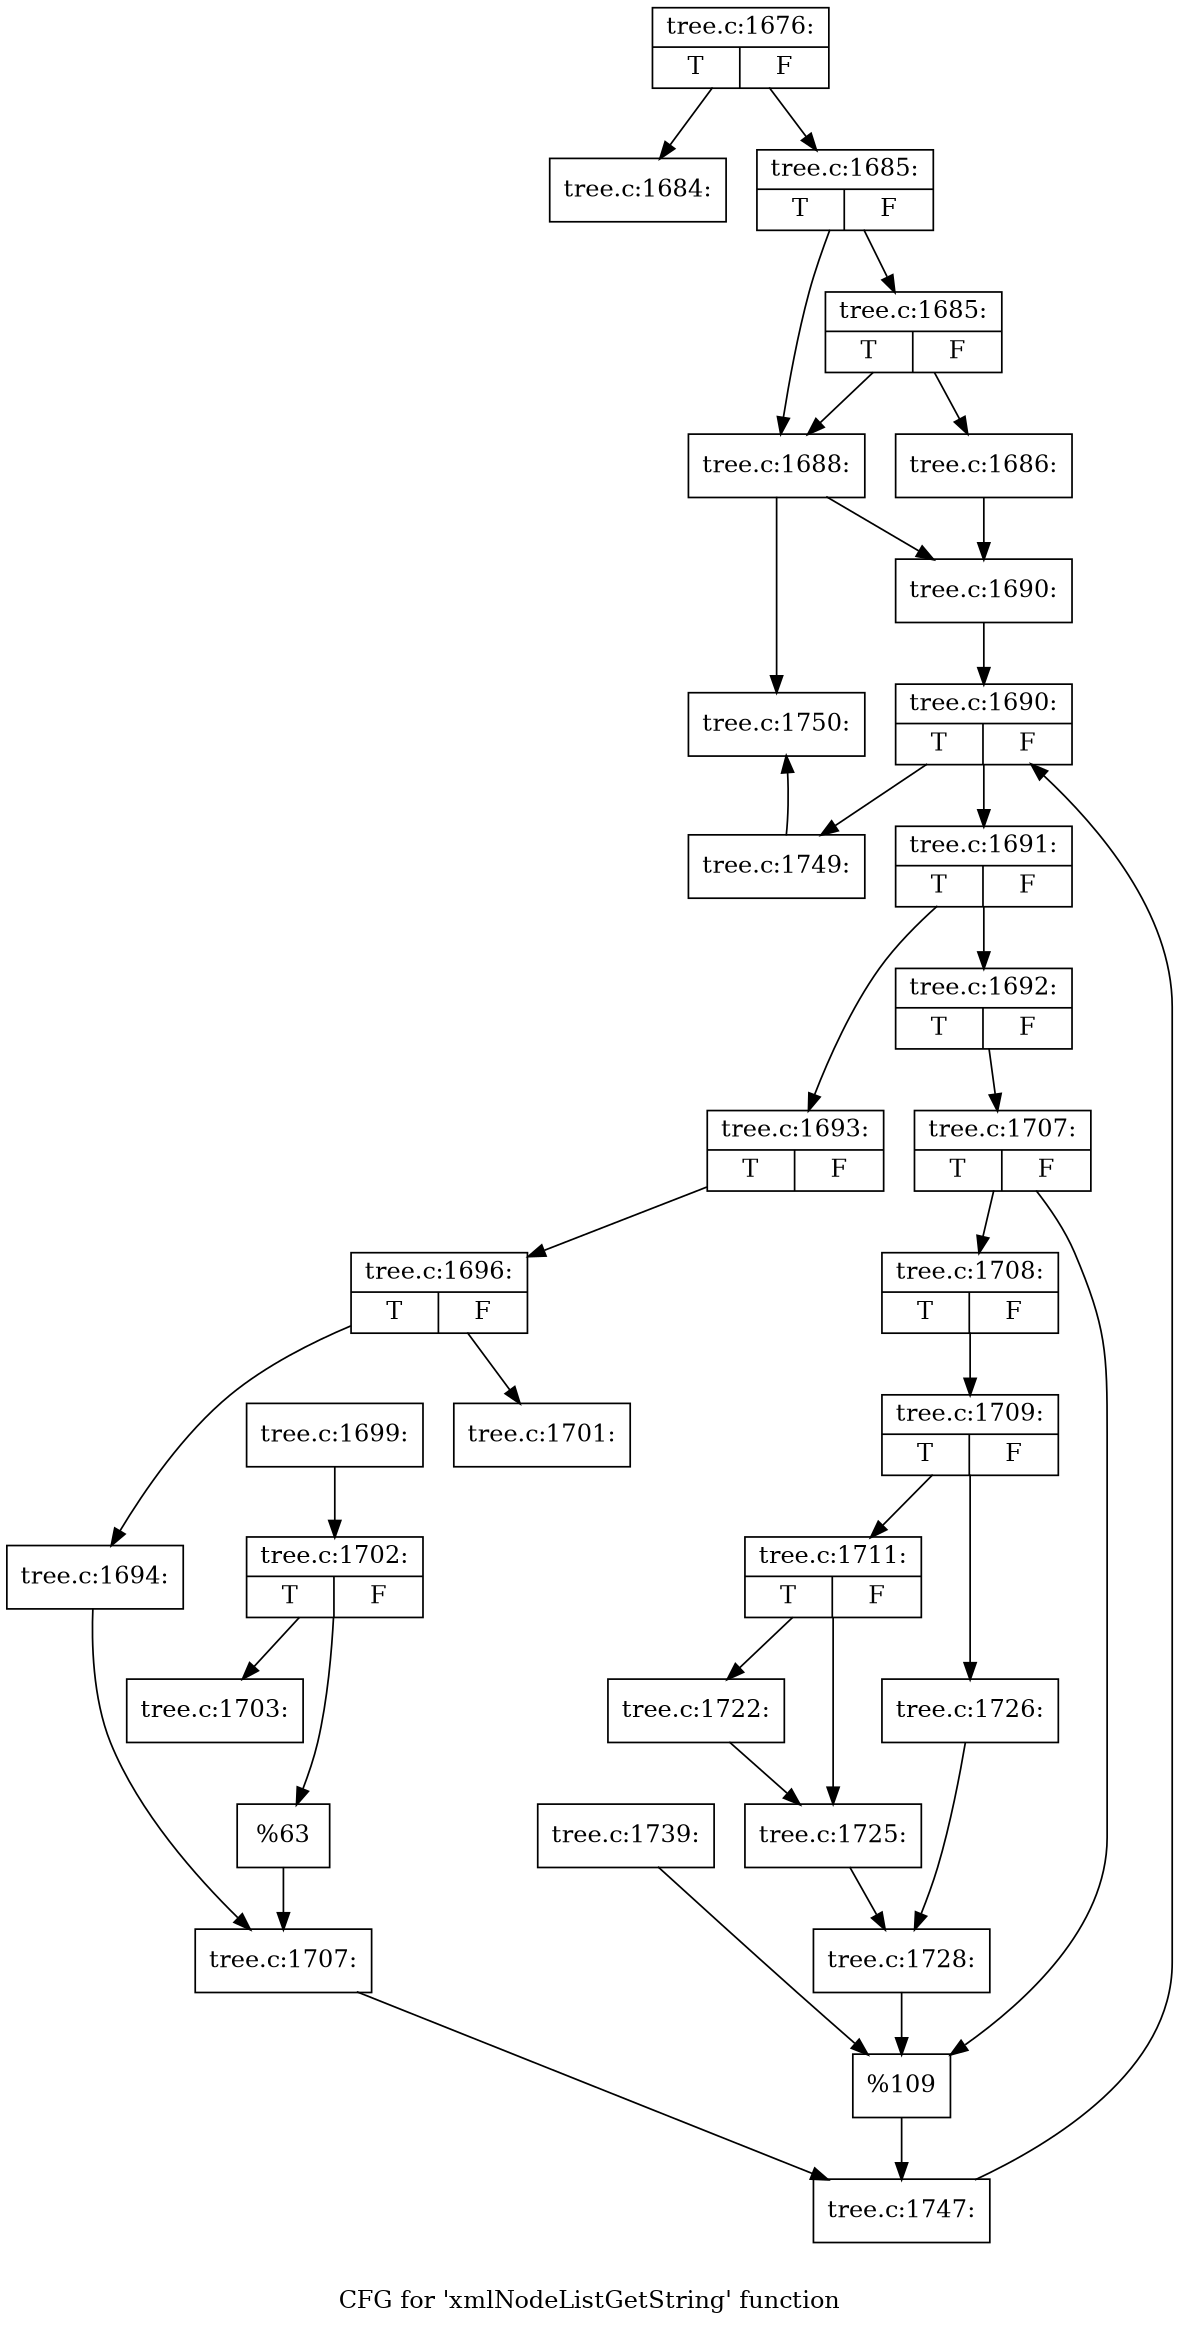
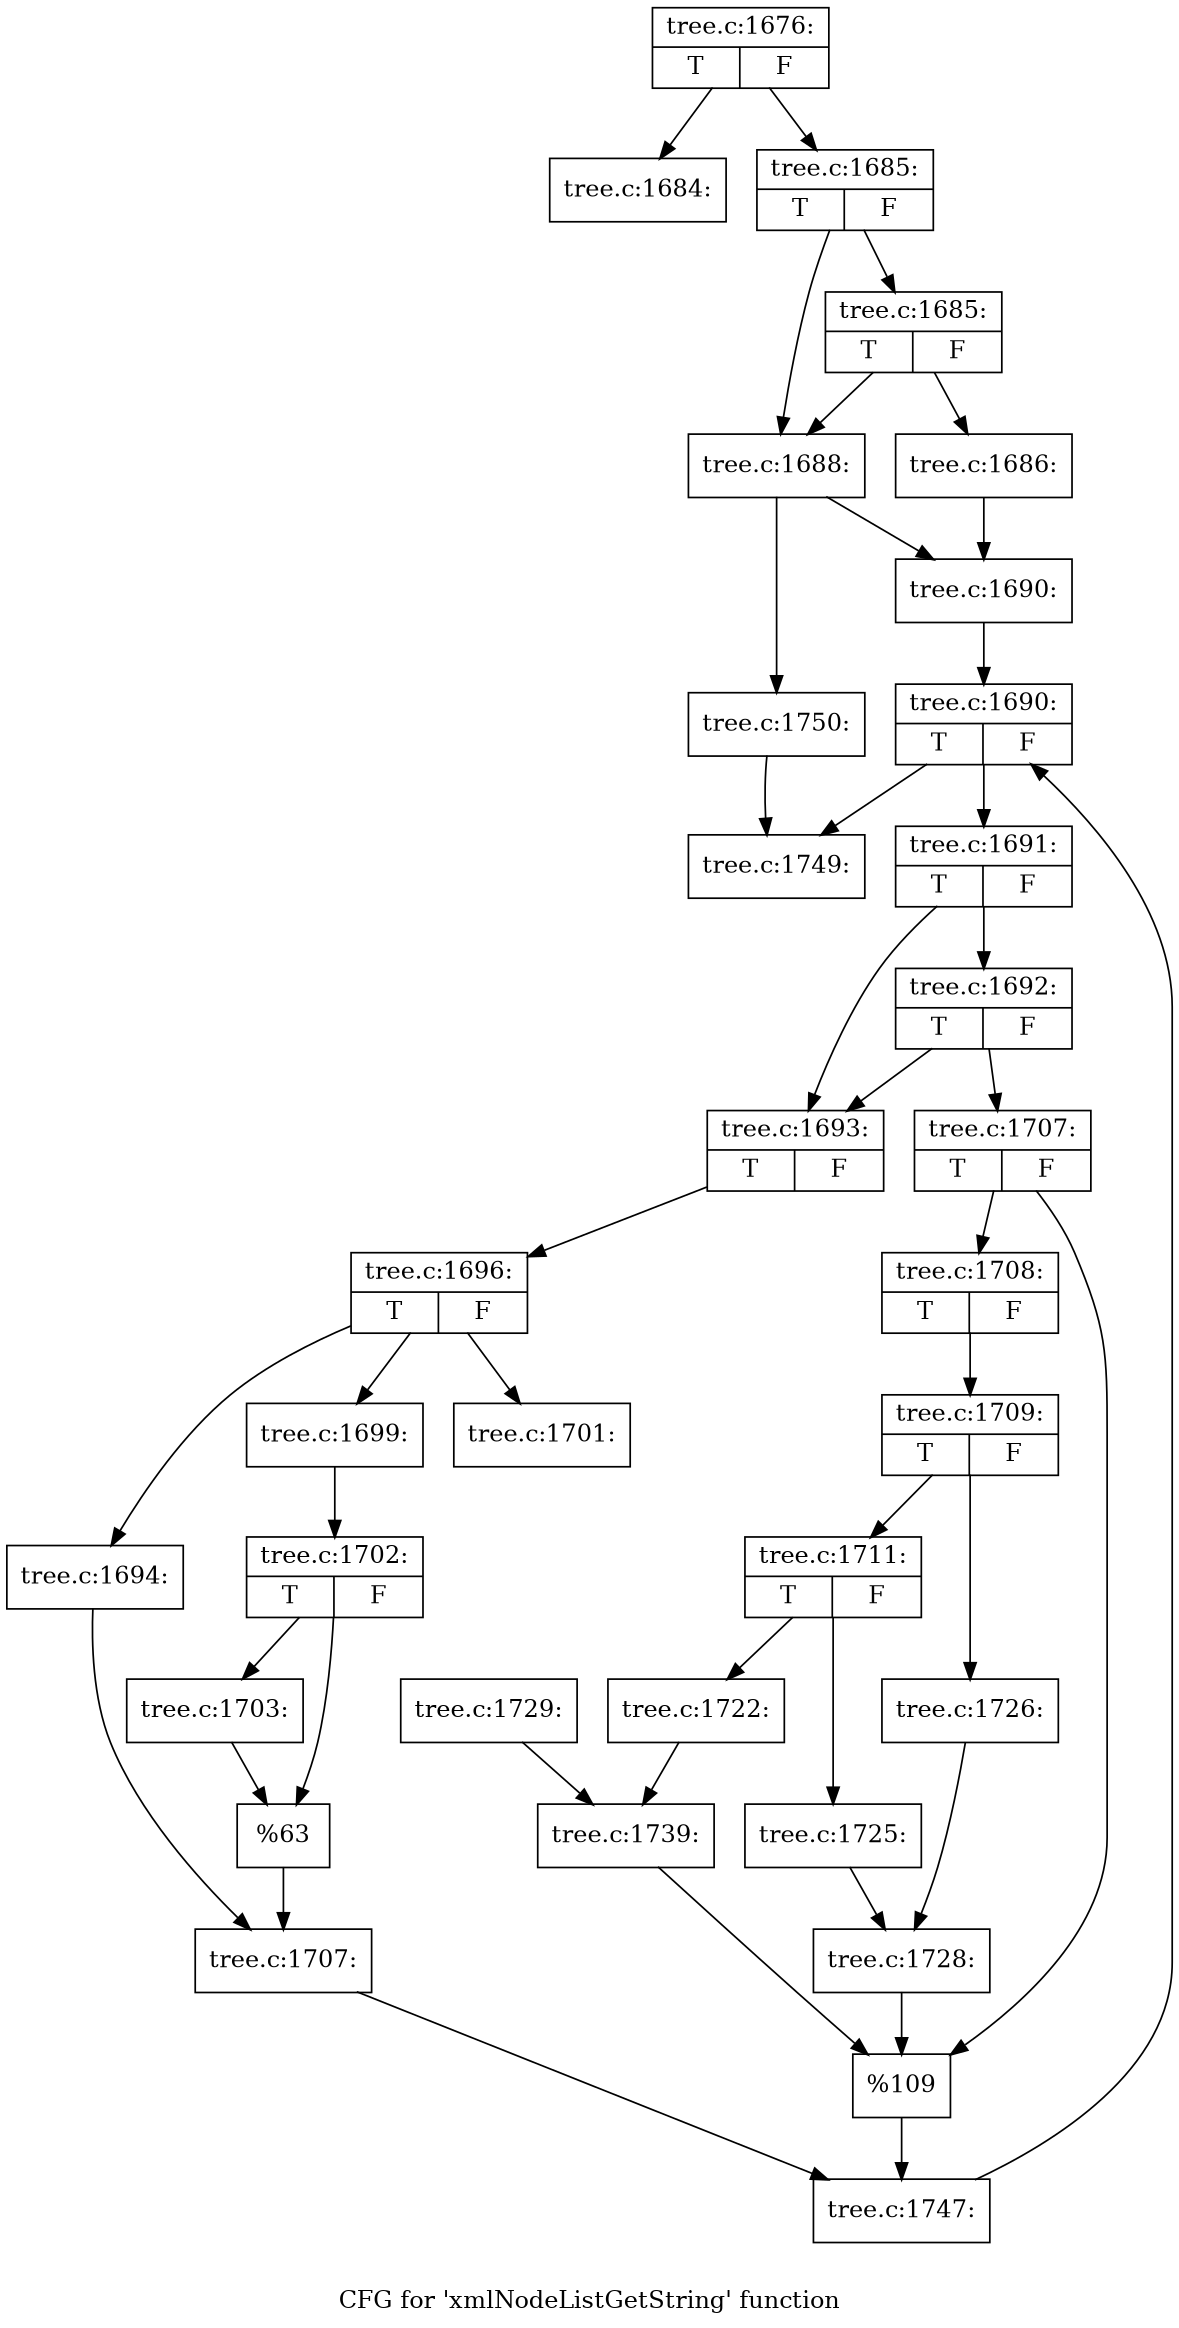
(788, 804) -> (765, 787)
none -> (897, 1075)
none -> (389, 1361)
none -> (489, 1711)
none -> (245, 1766)
(758, 1768) -> (665, 1766)
